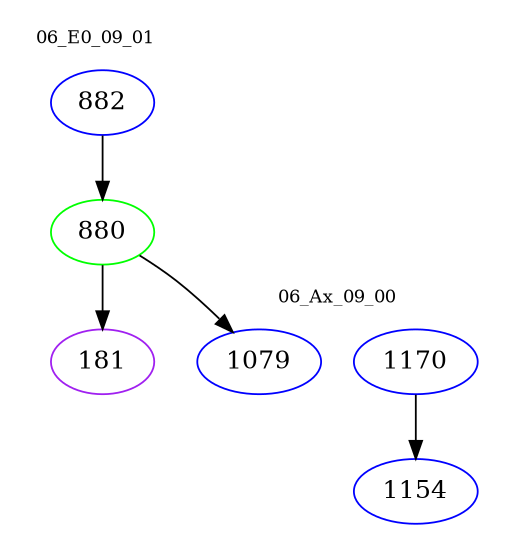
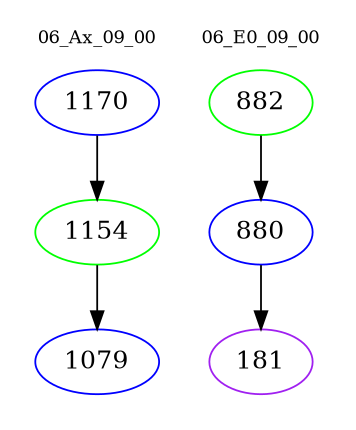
(95, 39) -> (261, 39)
(103, 103) -> (261, 103)
(103, 232) -> (261, 232)
(195, 296) -> (97, 288)
(416, 491) -> (97, 232)
